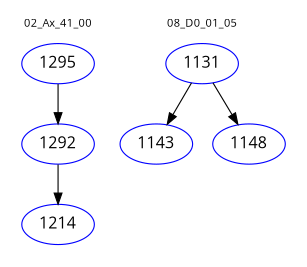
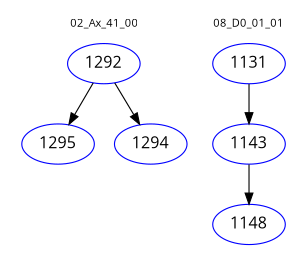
(203, 24) -> (249, 24)
(58, 98) -> (84, 99)
(223, 99) -> (249, 179)
(58, 224) -> (151, 144)
